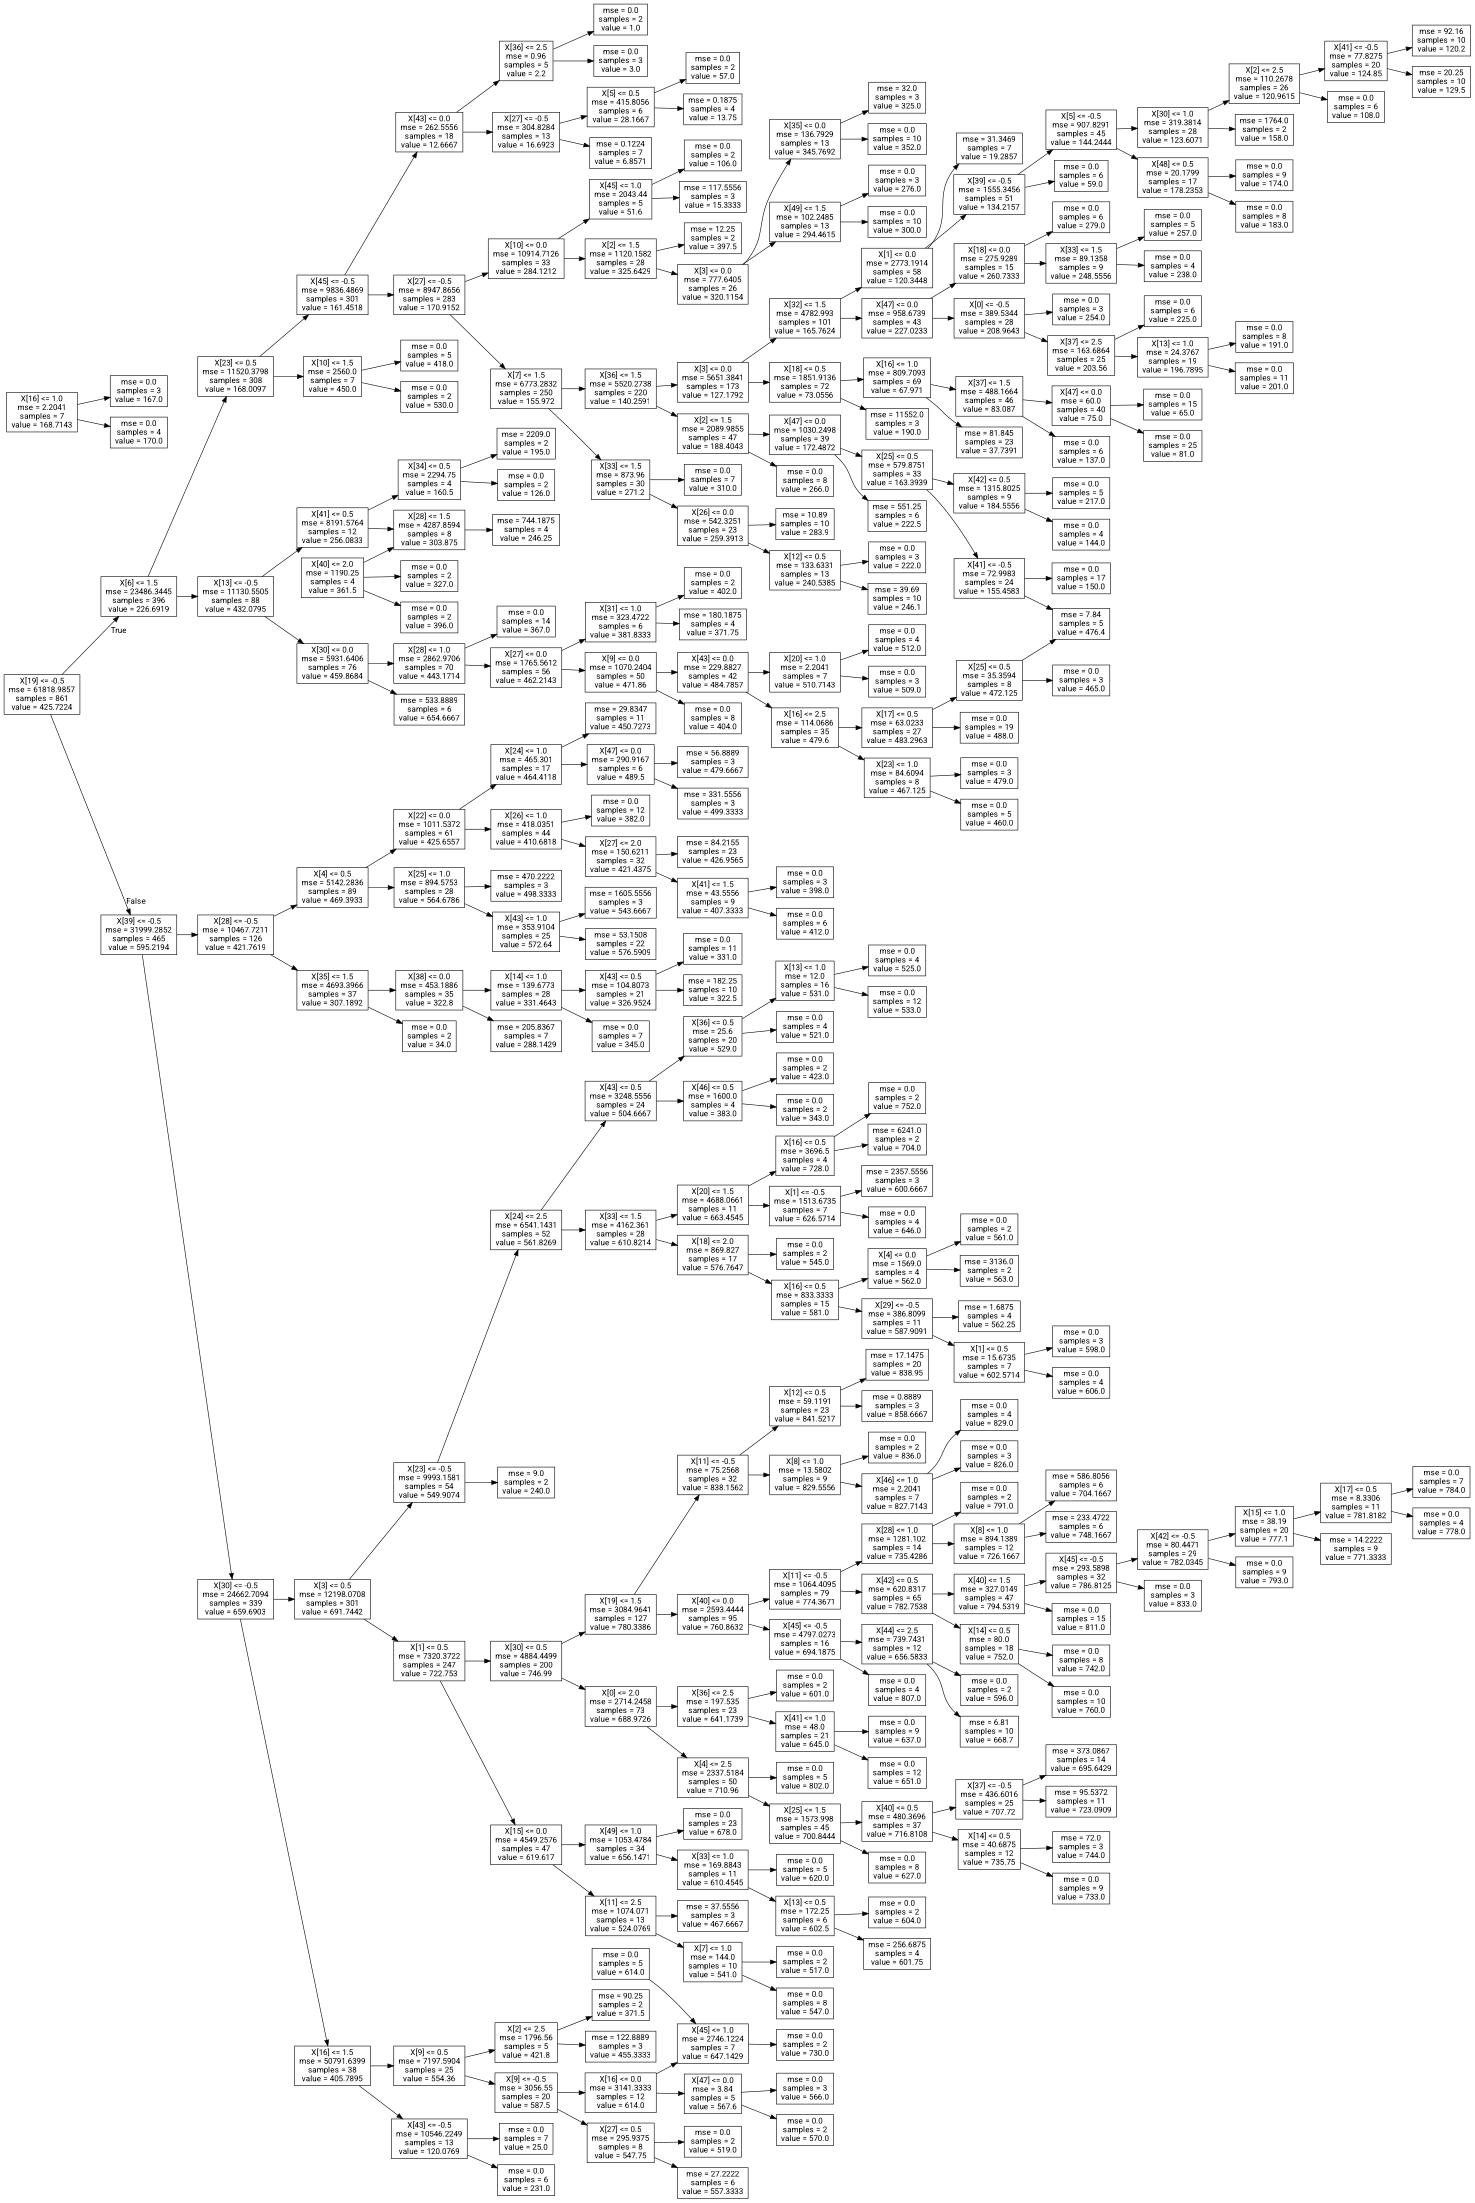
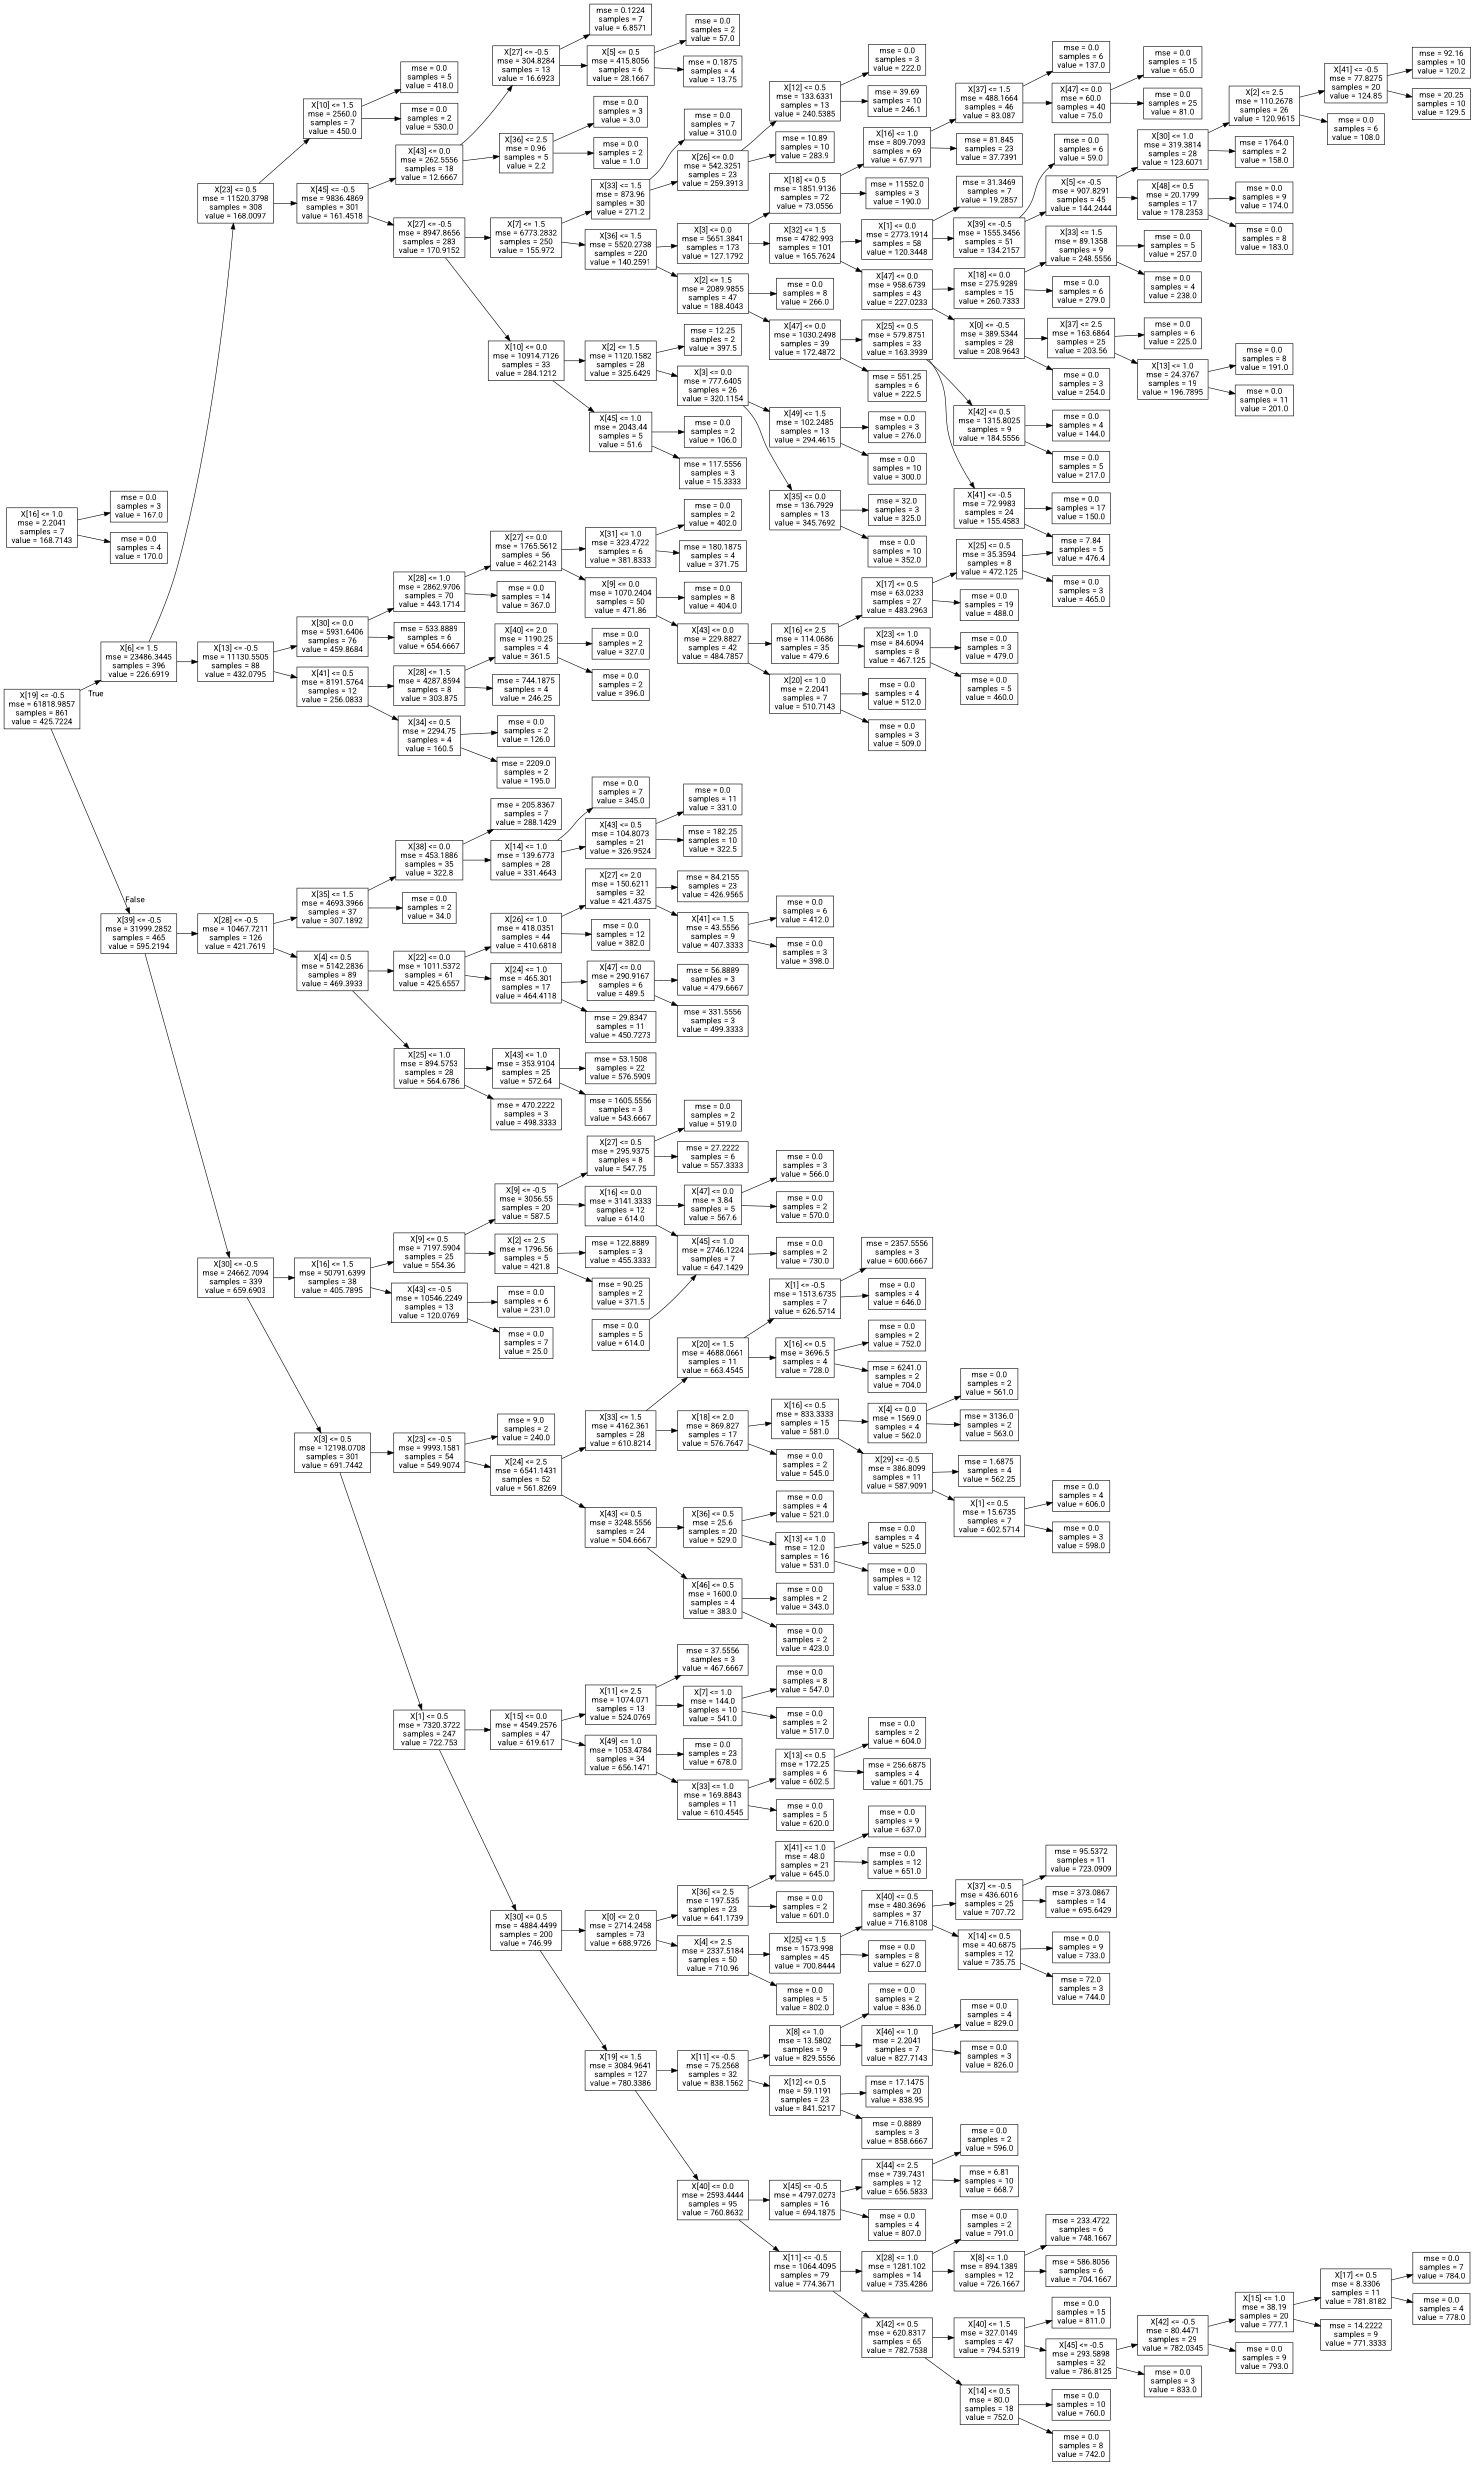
(376, 556) -> (477, 665)
